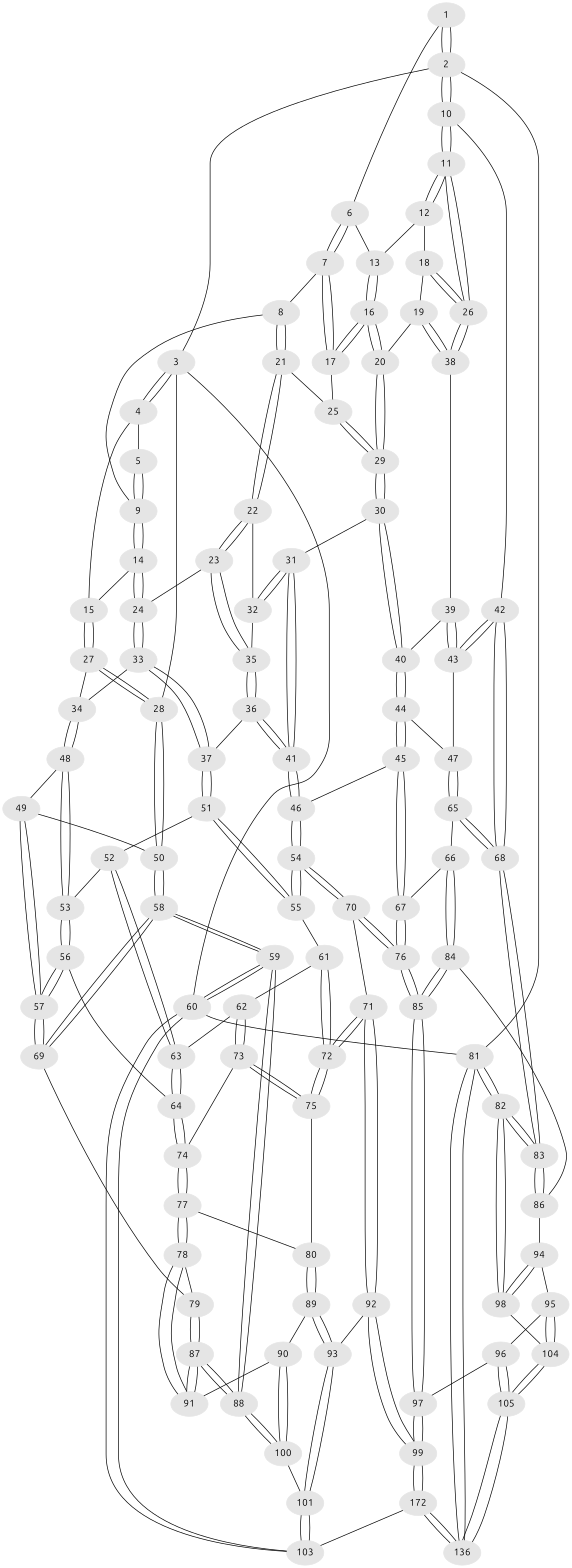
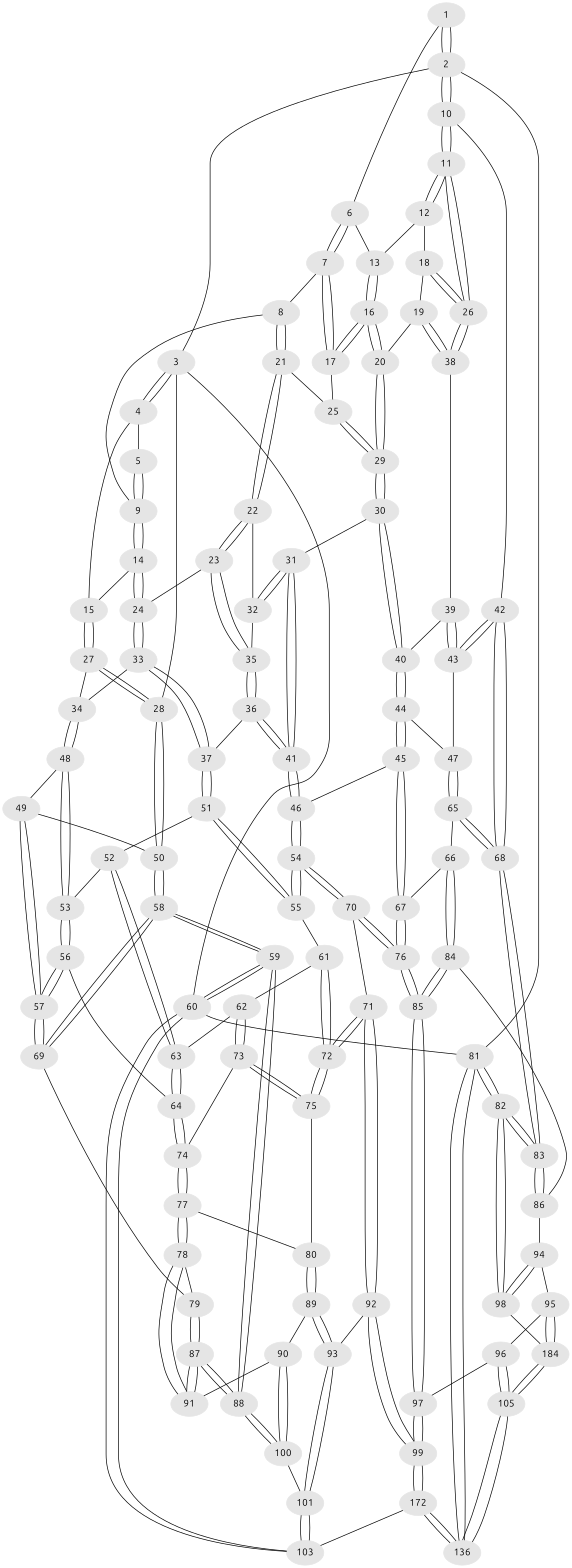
(550, 1354) -> (550, 1354)
